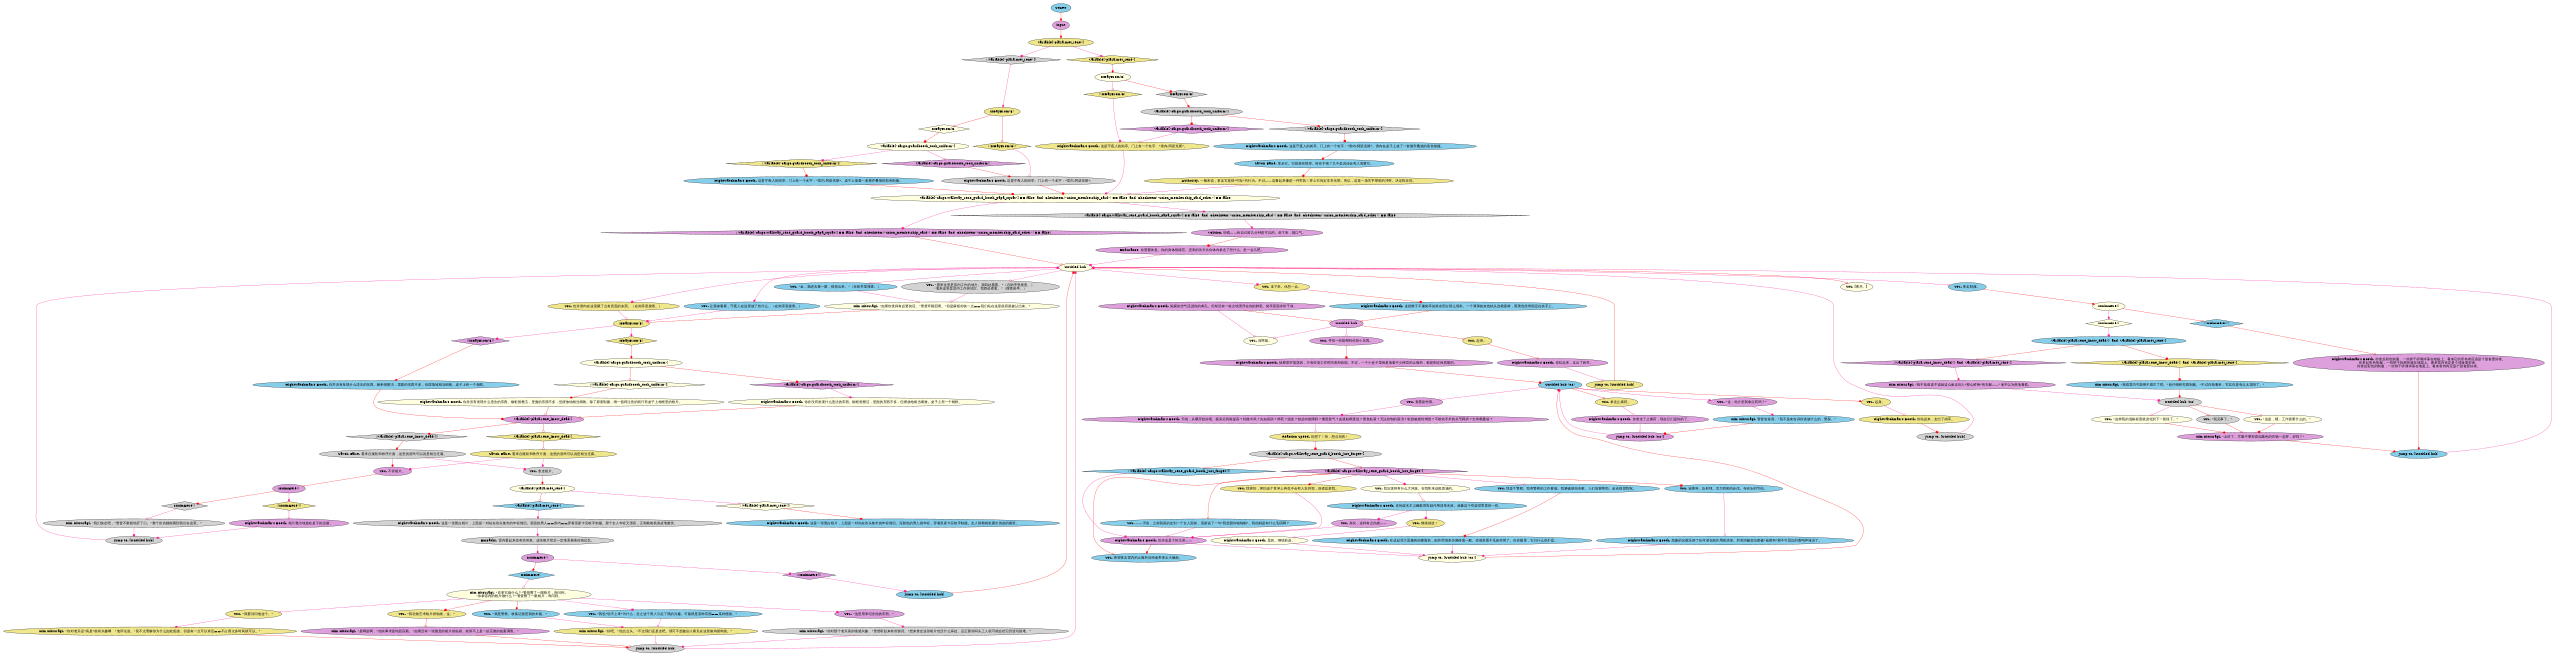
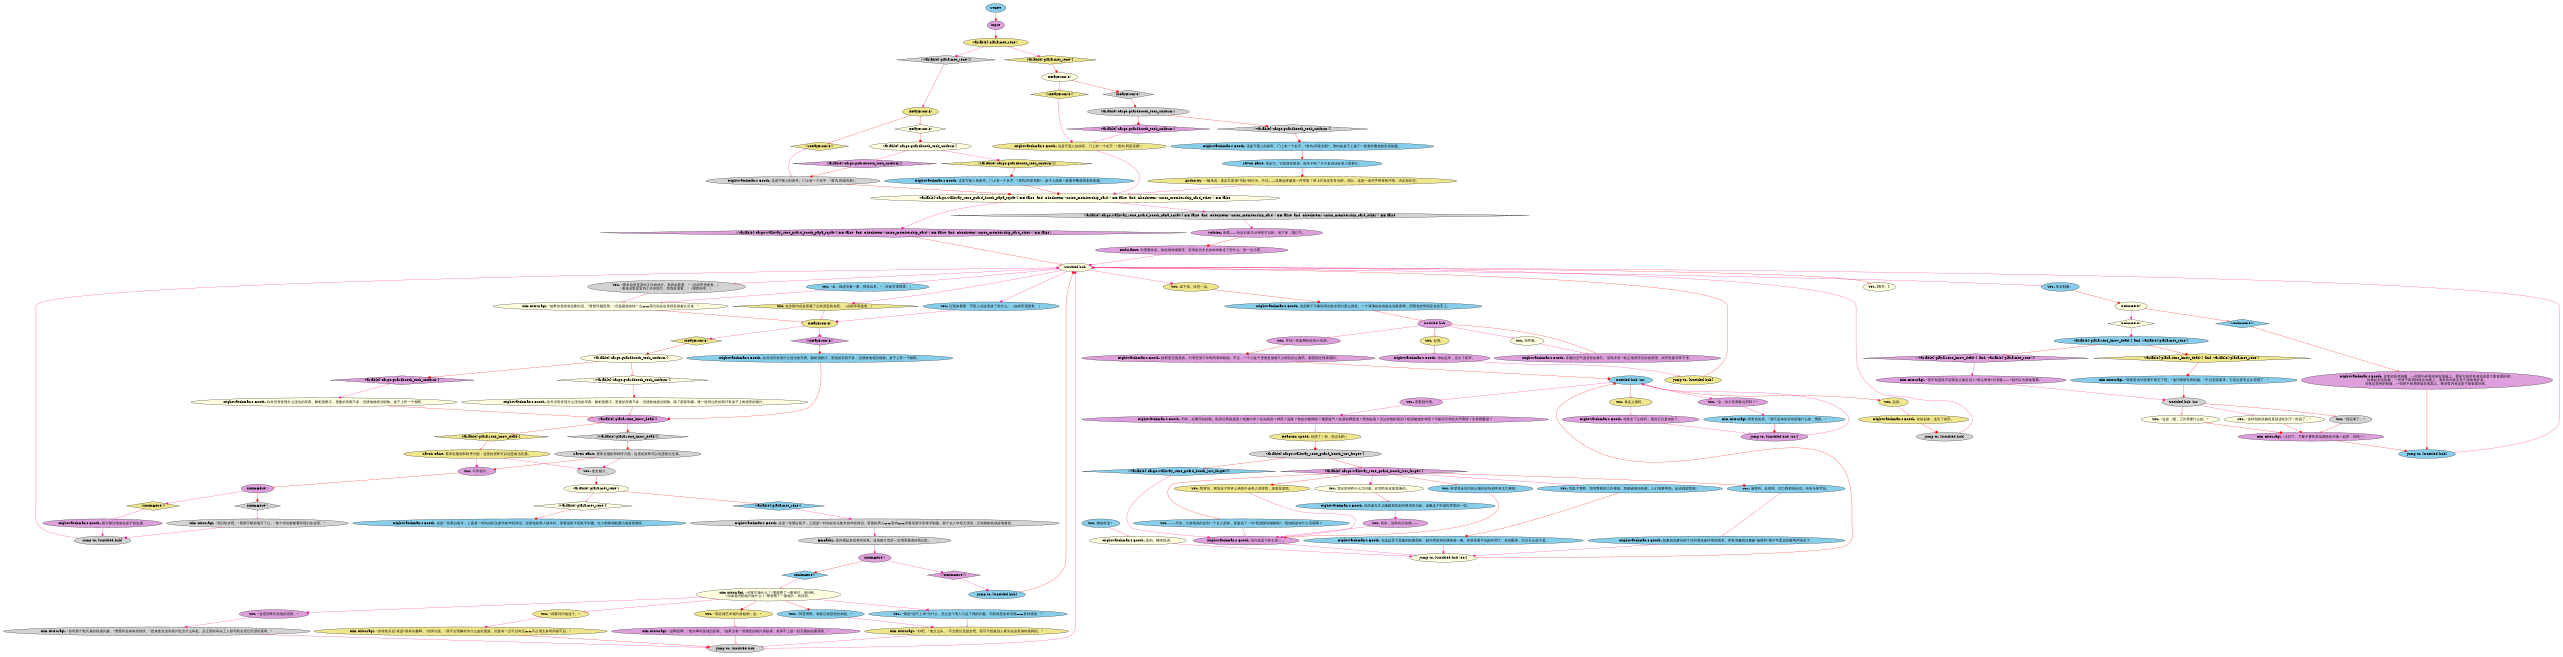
(614, 306) -> (826, 306)
(1236, 323) -> (1563, 349)
(1426, 513) -> none
(1425, 523) -> (1101, 523)
(1149, 548) -> (1405, 533)
(582, 622) -> (889, 622)
